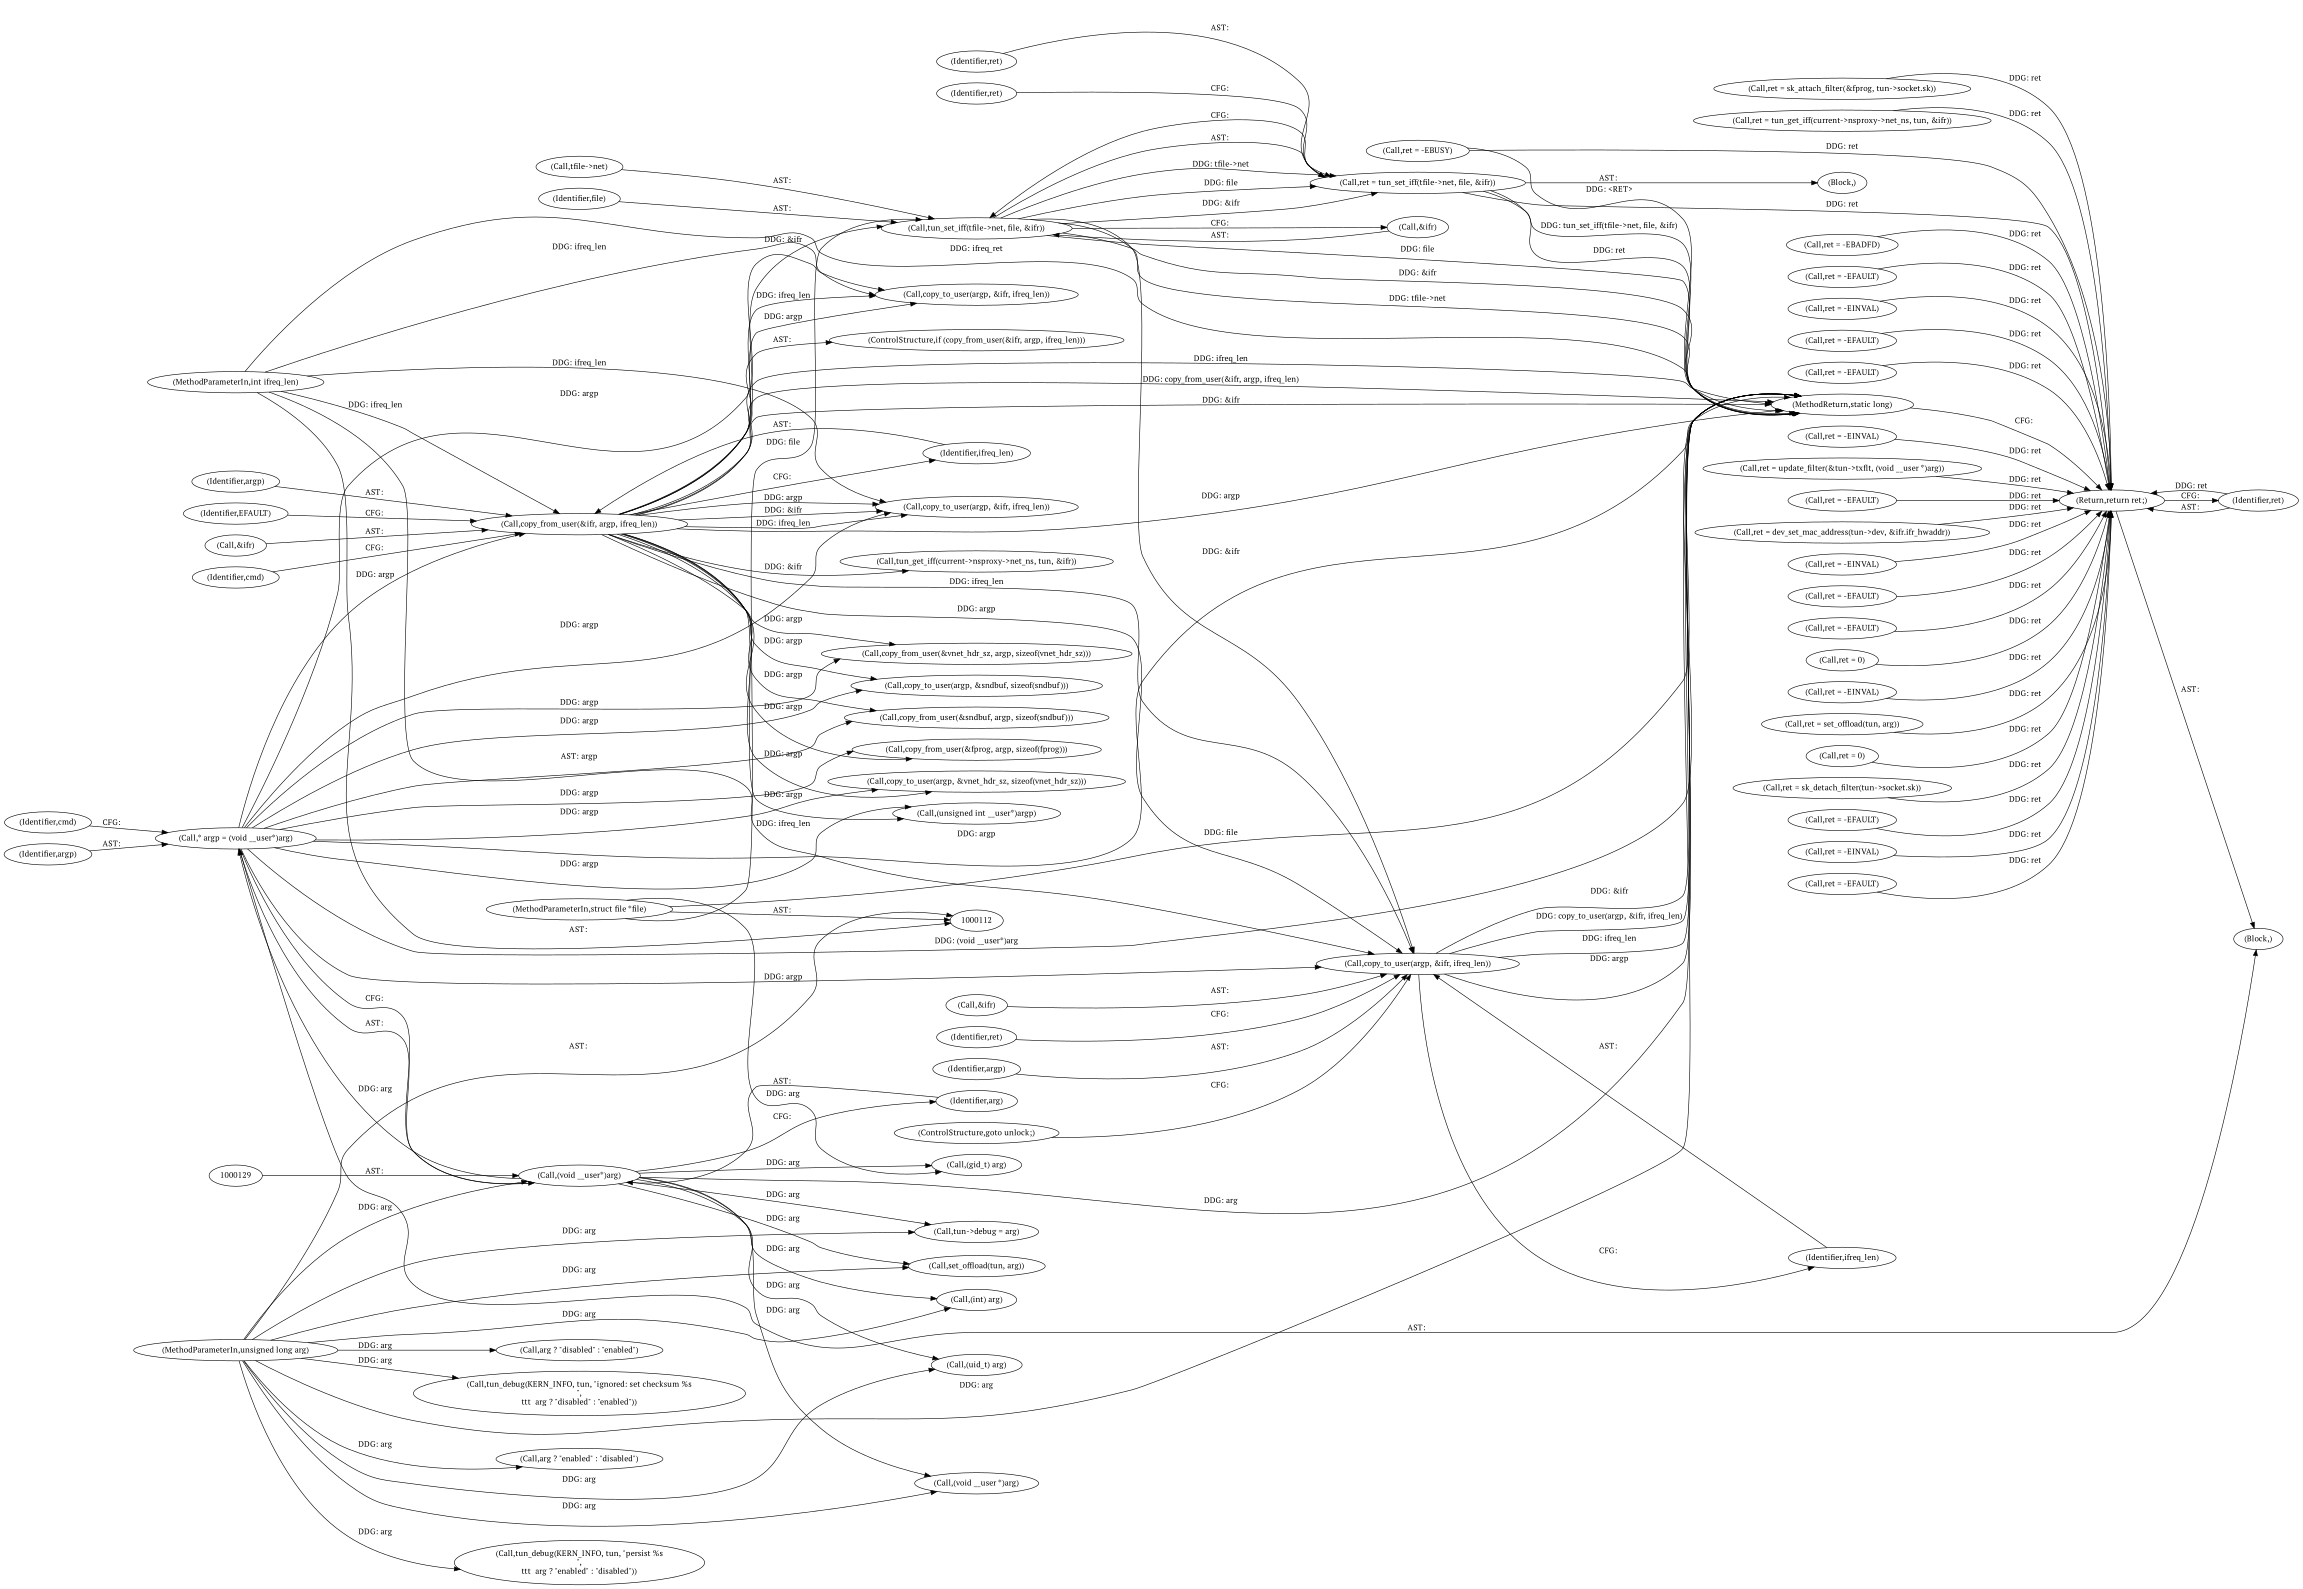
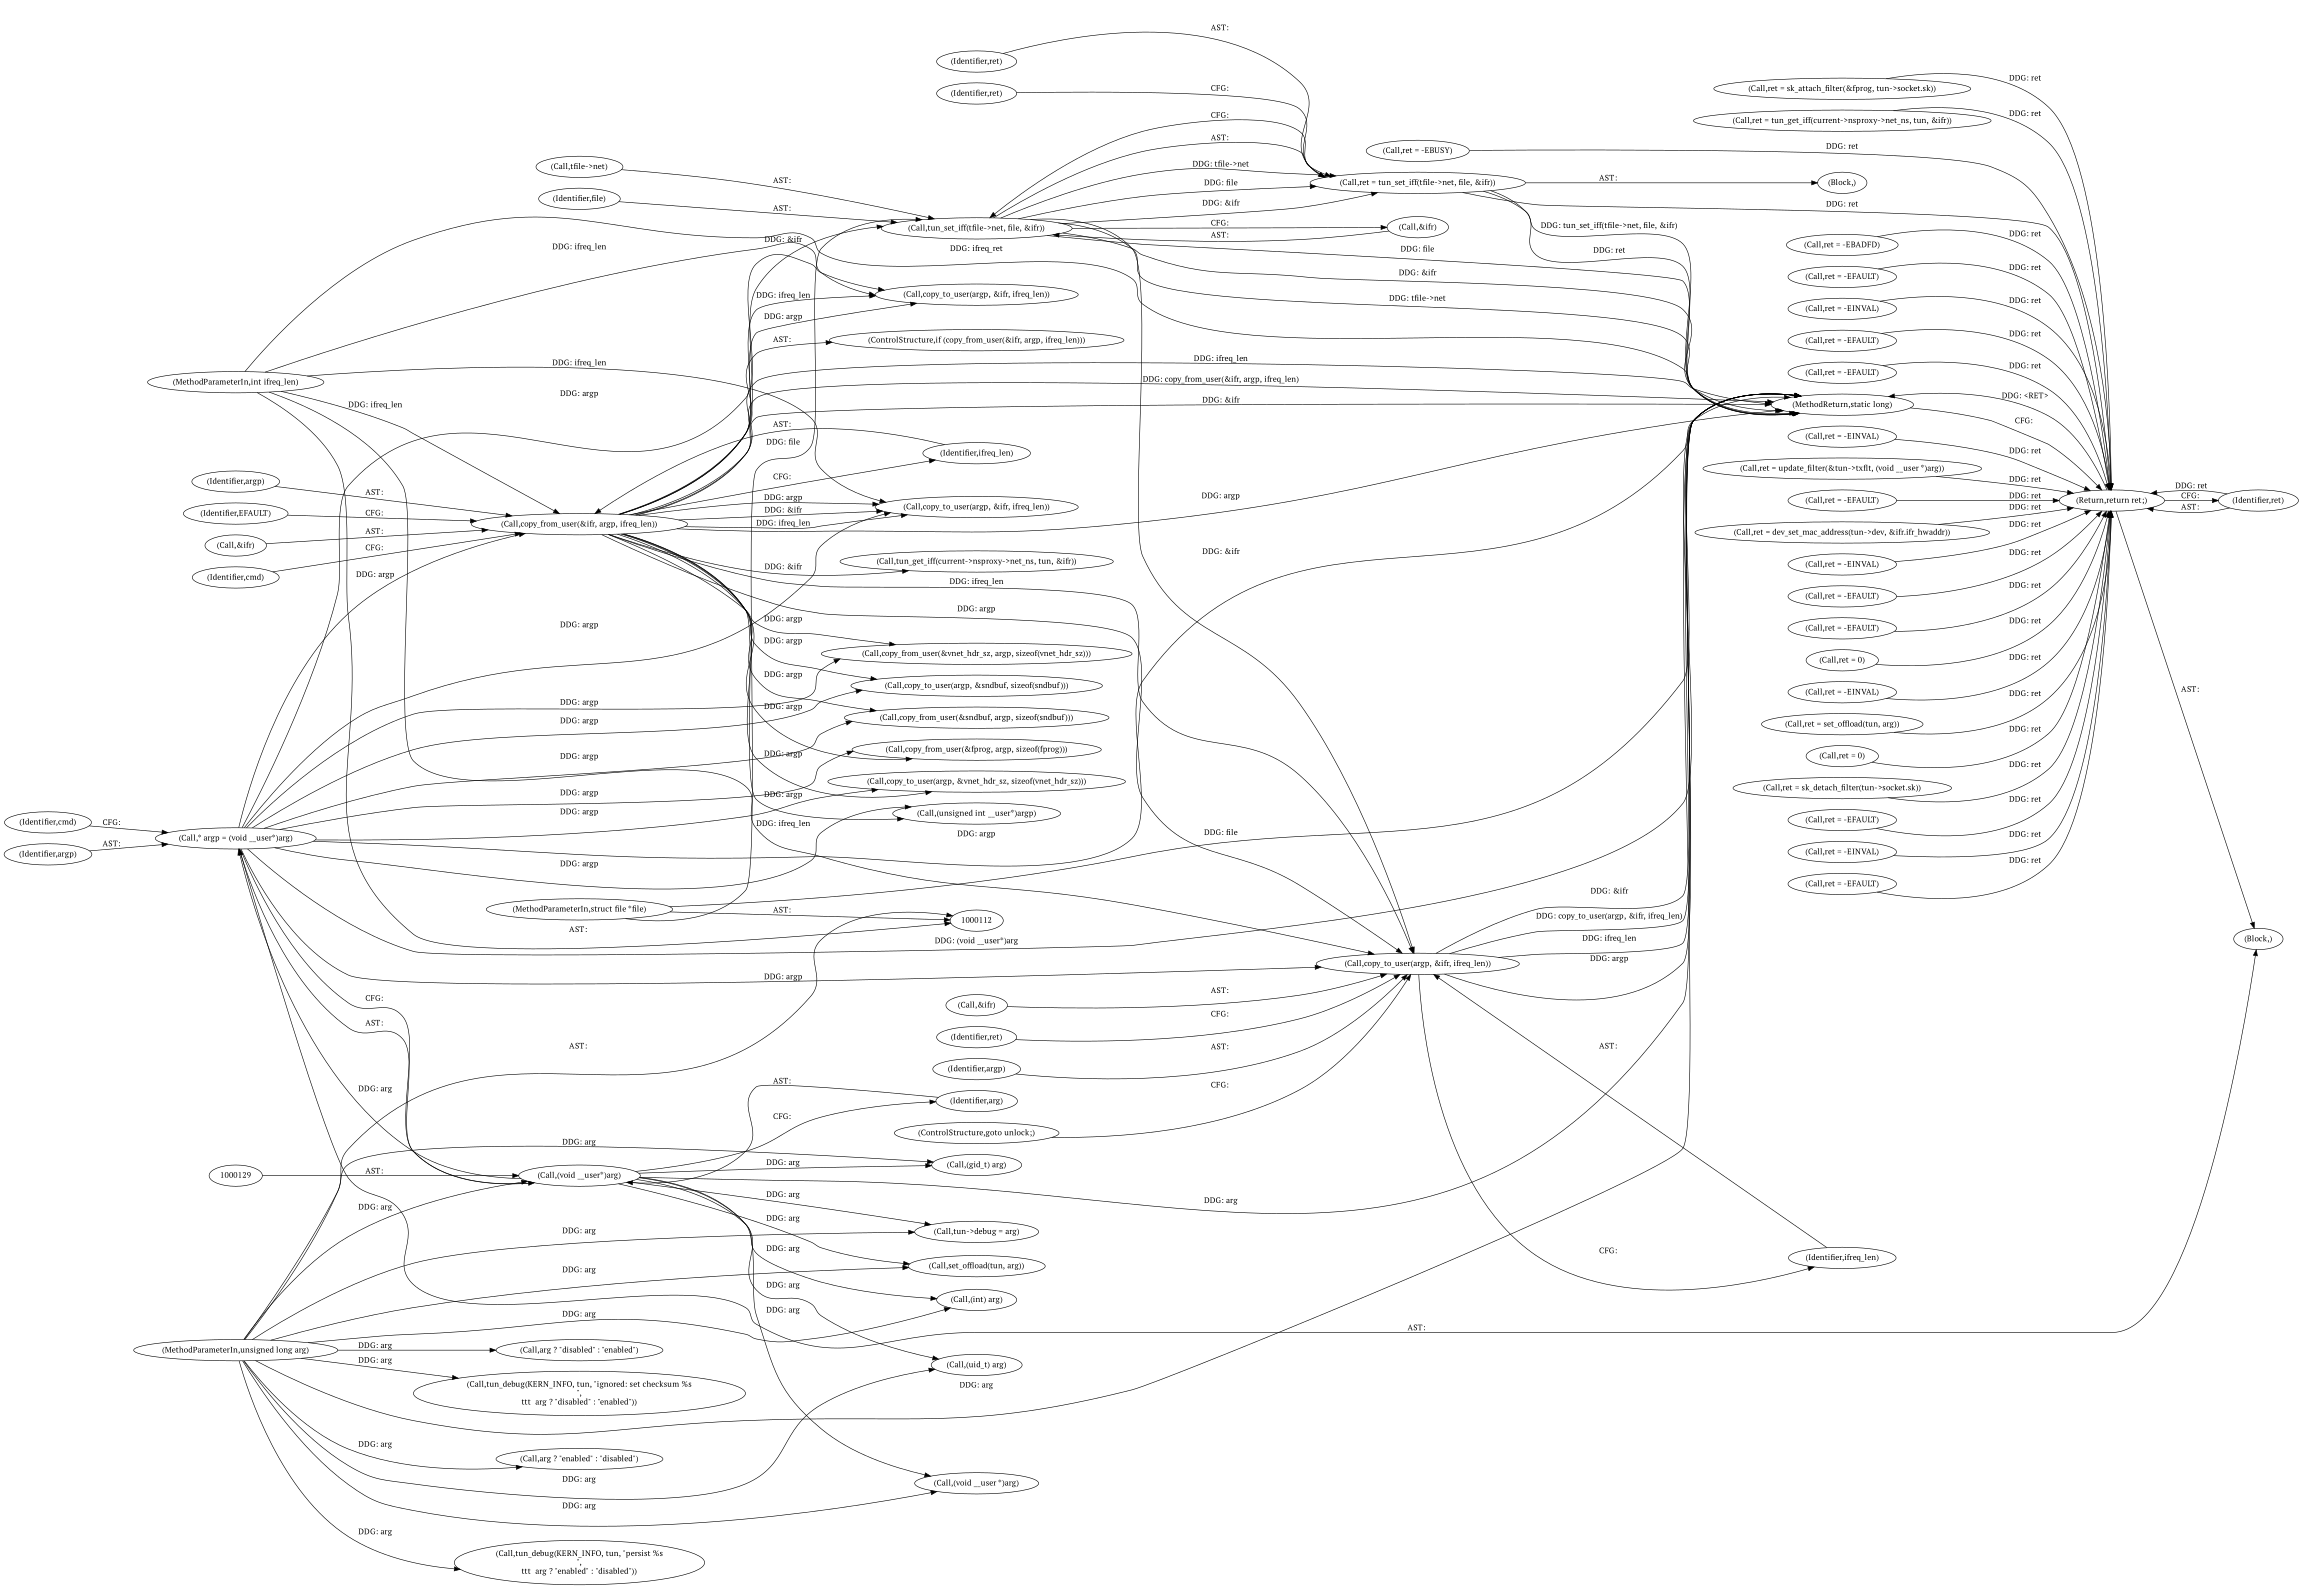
(1689, 233) -> (2020, 404)
(579, 756) -> (579, 756)
(748, 1060) -> (534, 1146)
